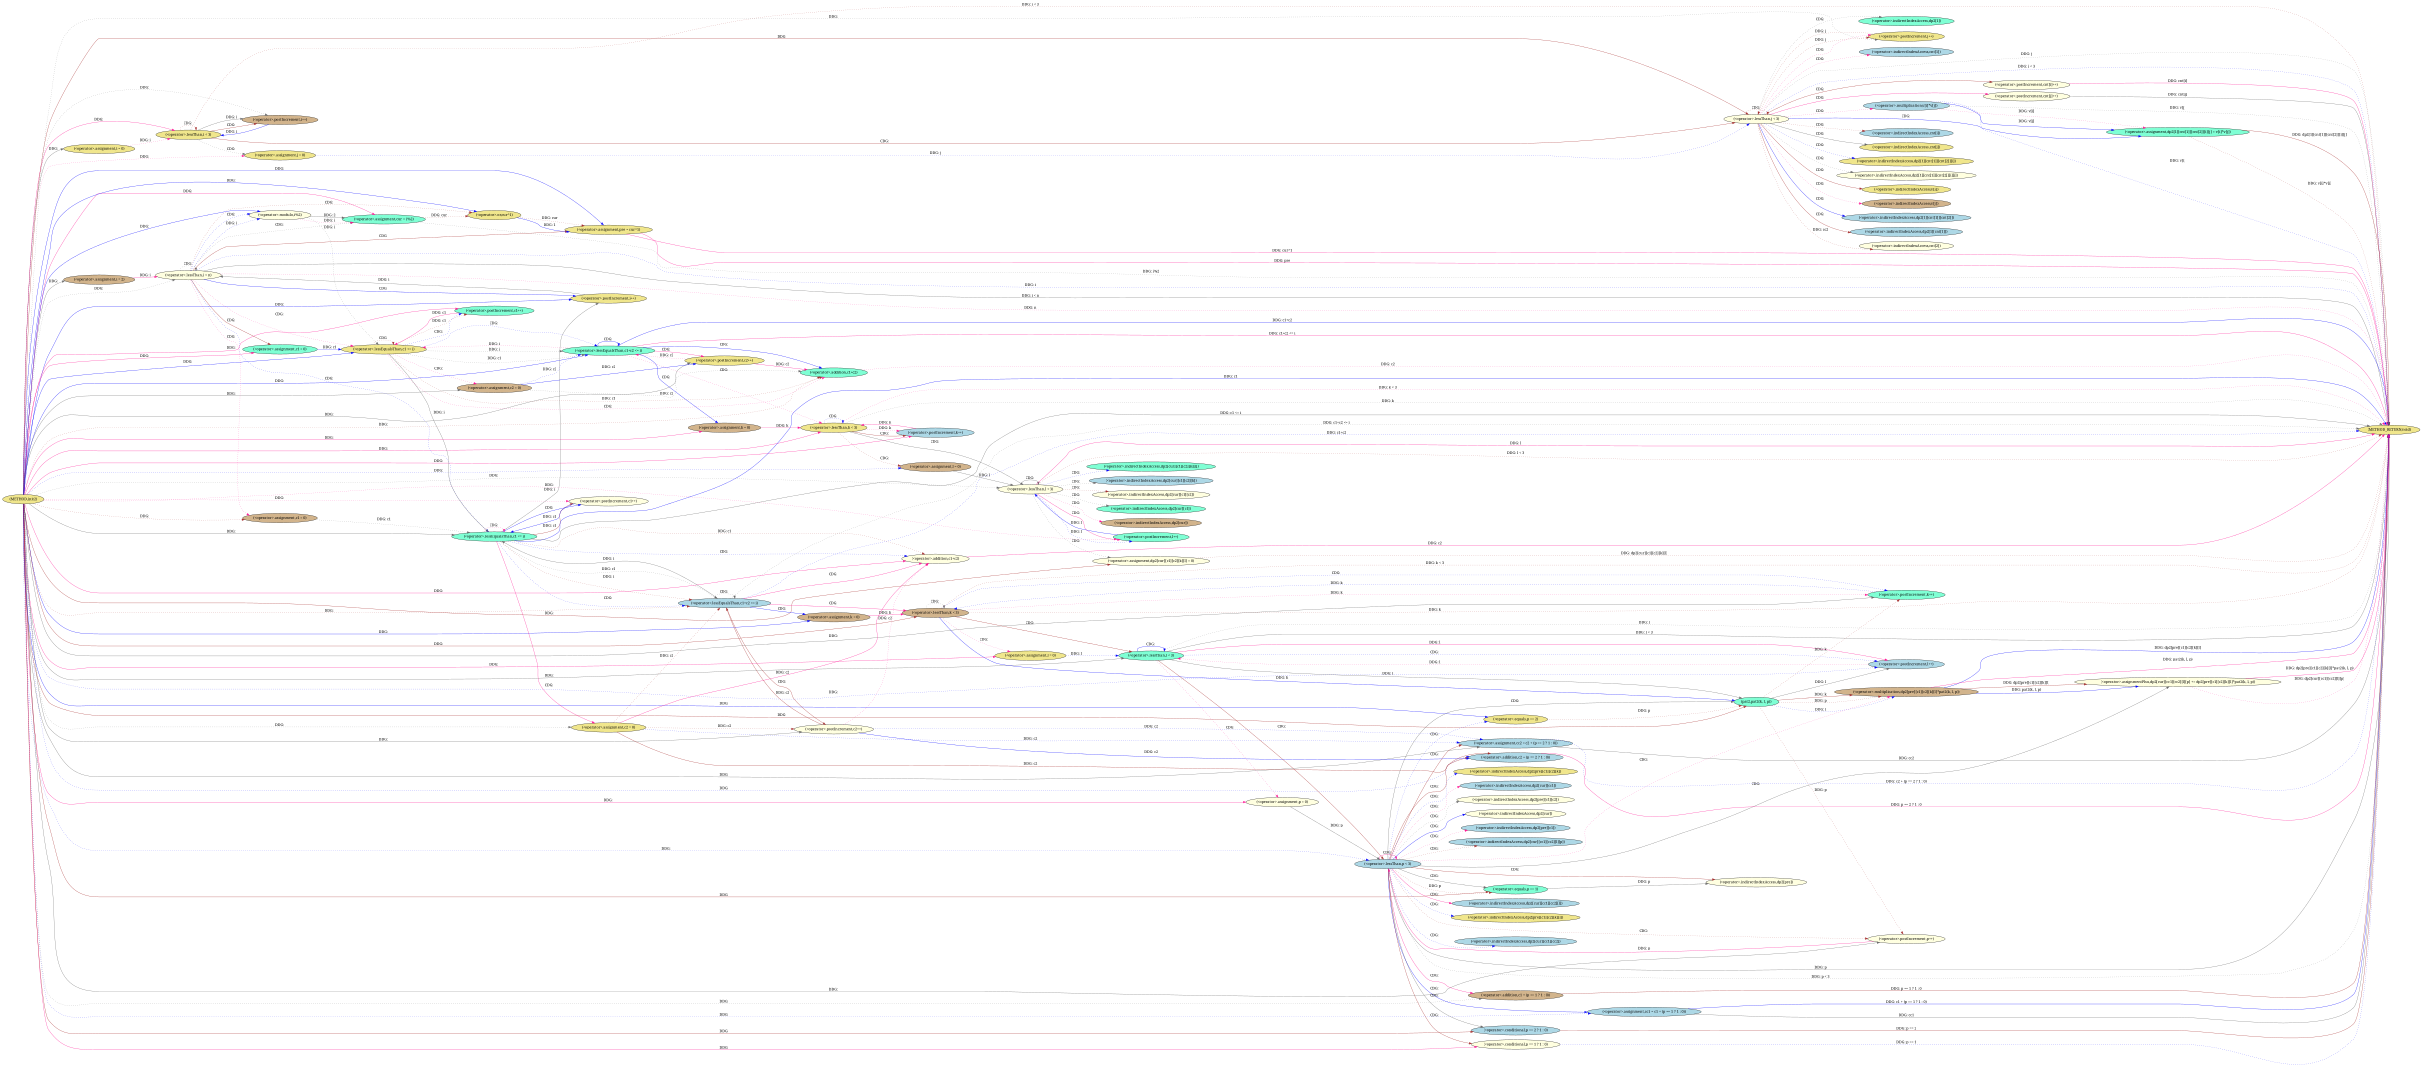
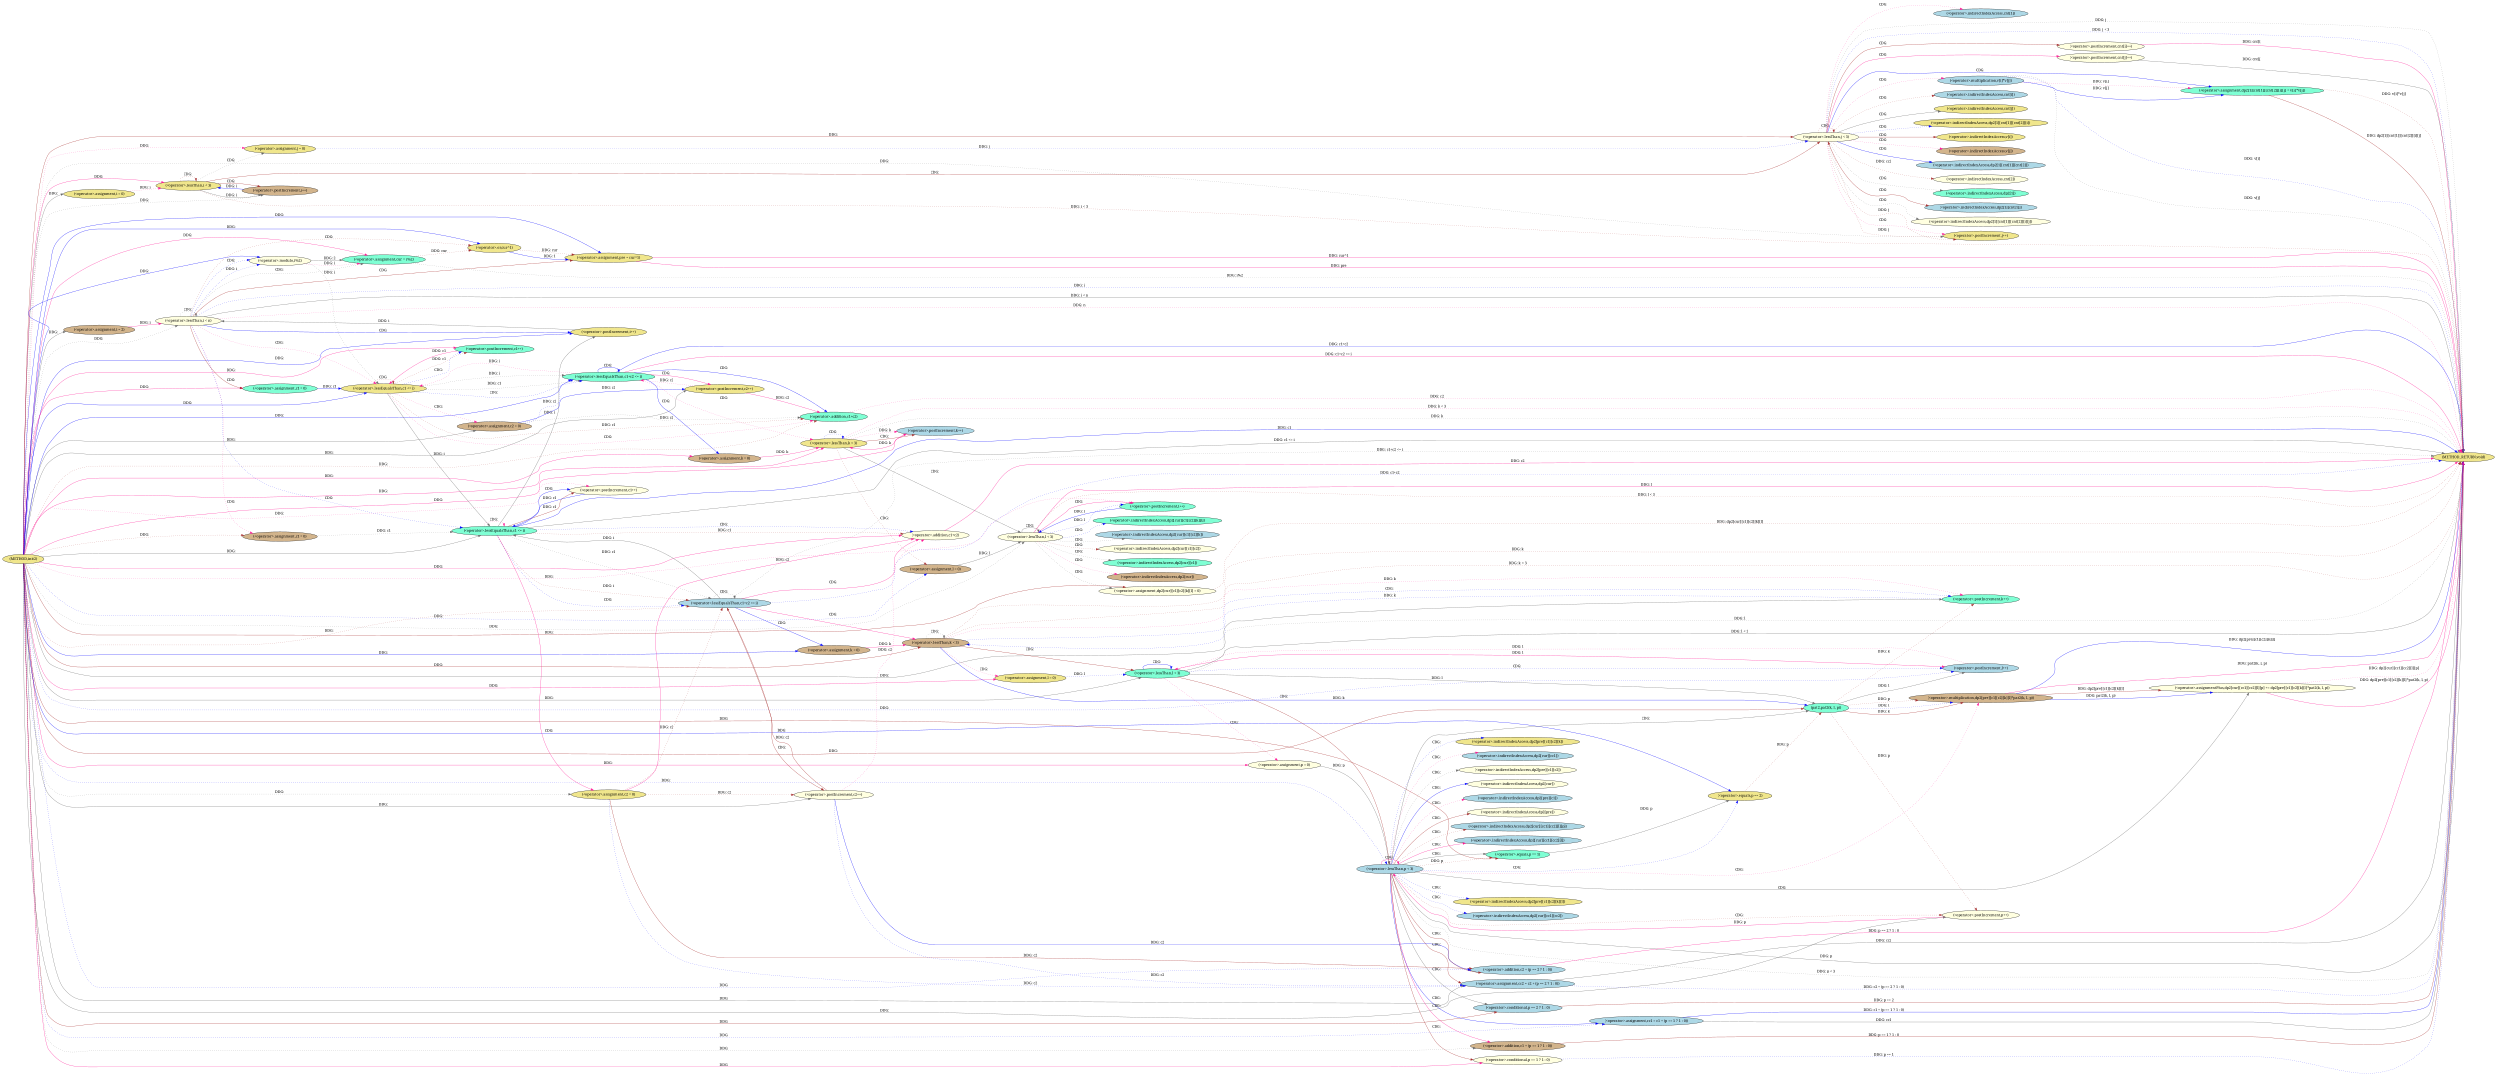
(1626, 886) -> (1639, 833)
